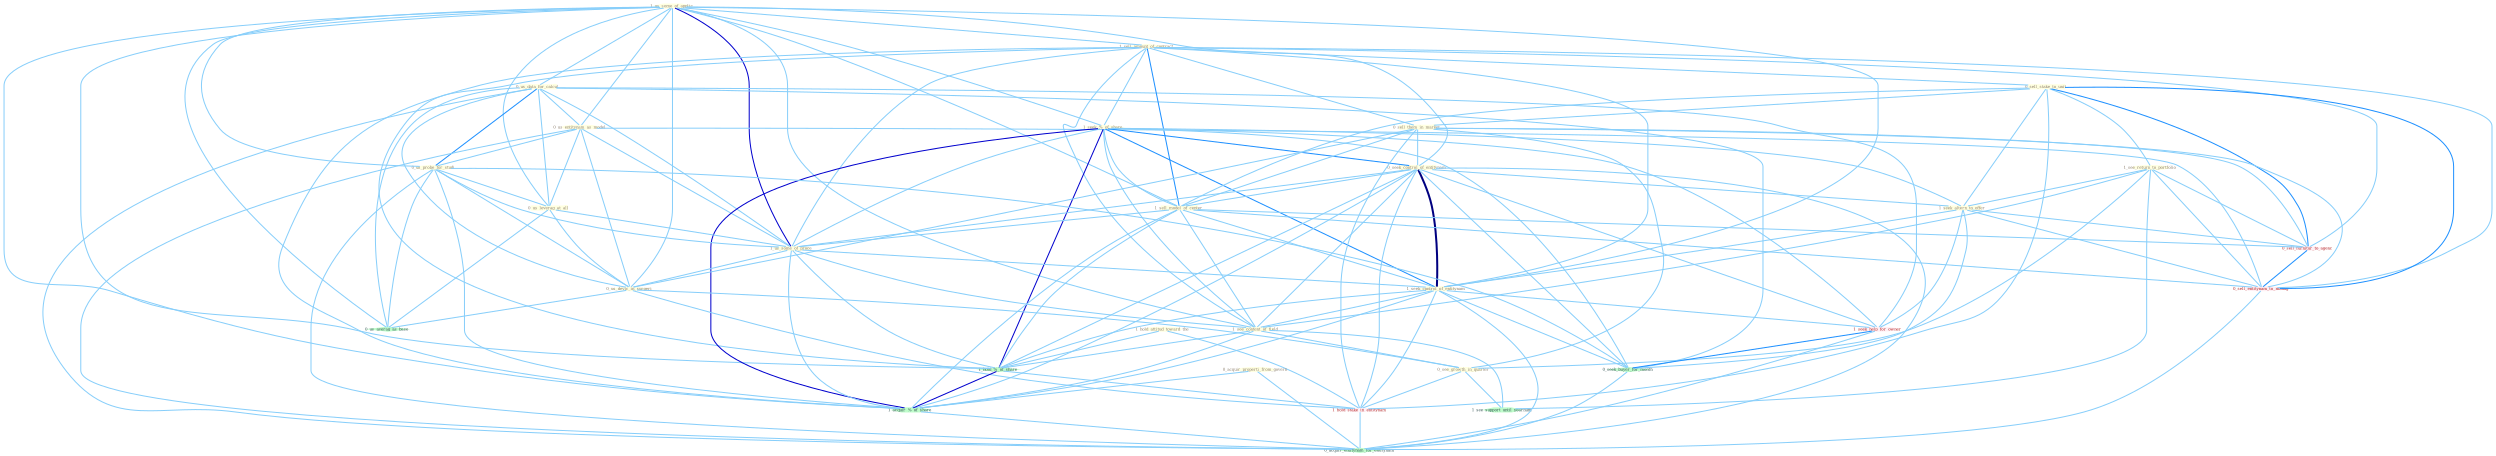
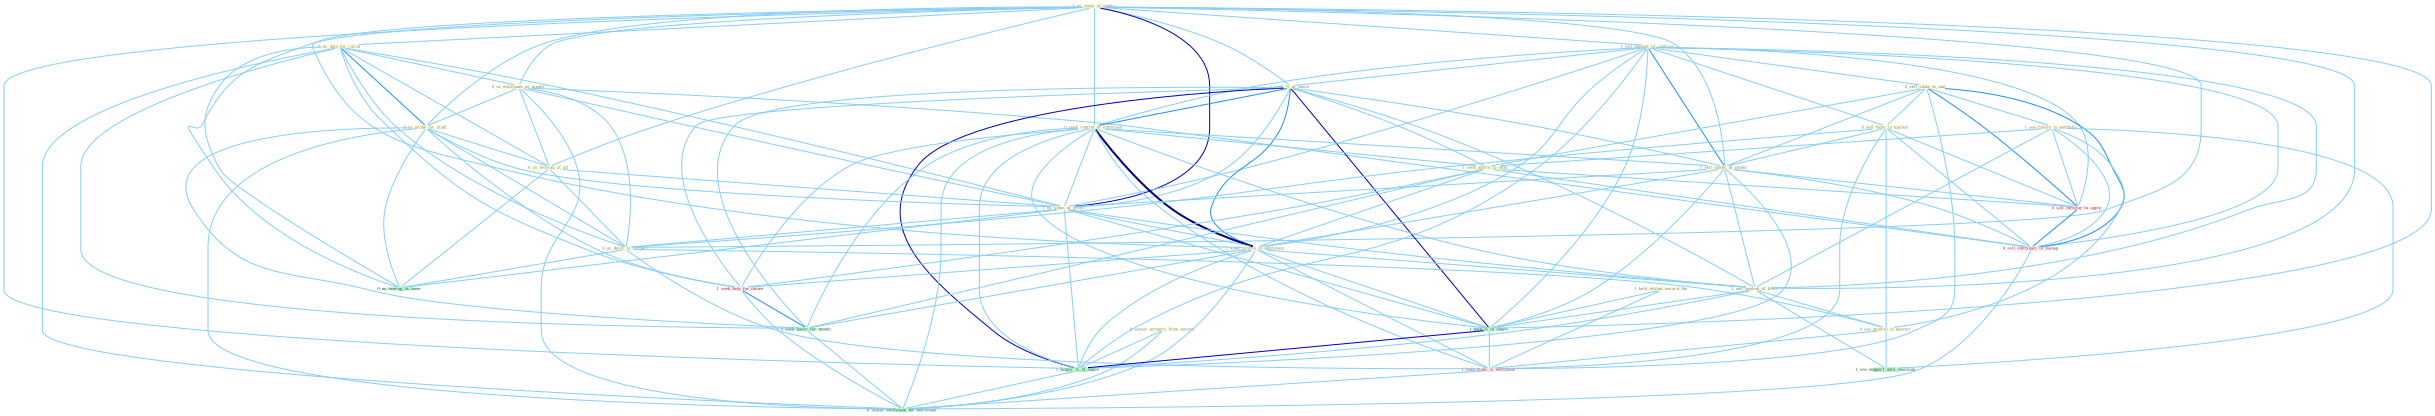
(1418, 147) -> (1367, 70)
none -> (665, 256)
(595, 375) -> (568, 234)
